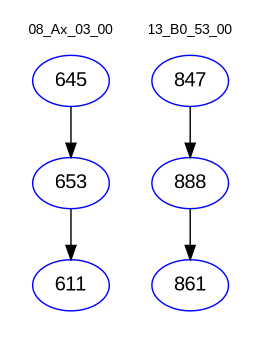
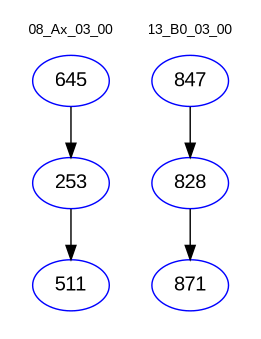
(190, 31) -> (190, 31)
(71, 183) -> (71, 183)
(190, 183) -> (190, 183)
(71, 285) -> (71, 285)
(190, 285) -> (190, 285)
